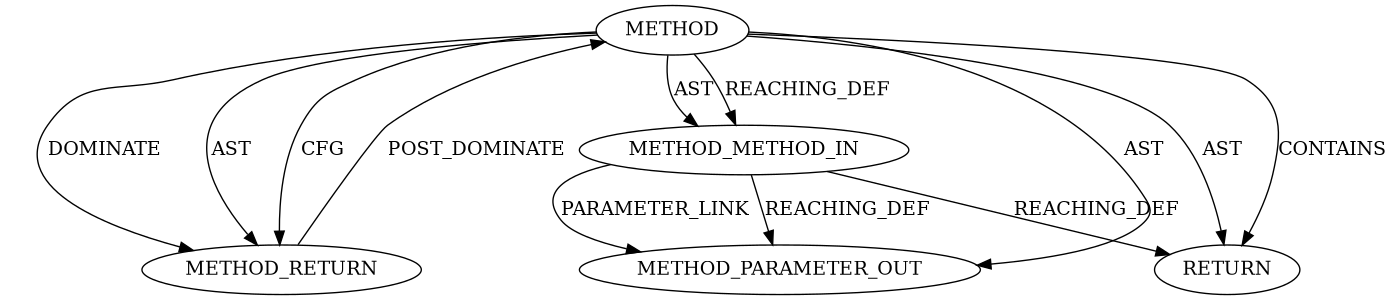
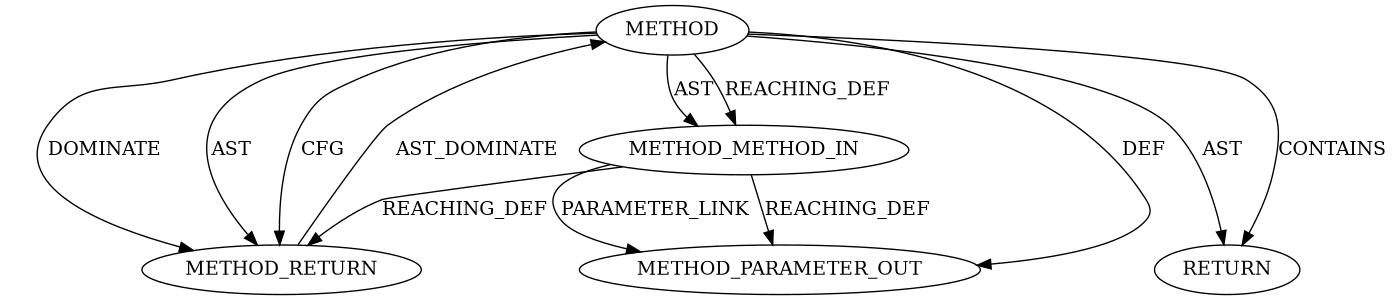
(477, 150) -> (477, 150)
(1144, 150) -> (1144, 150)
(992, 211) -> (466, 187)
